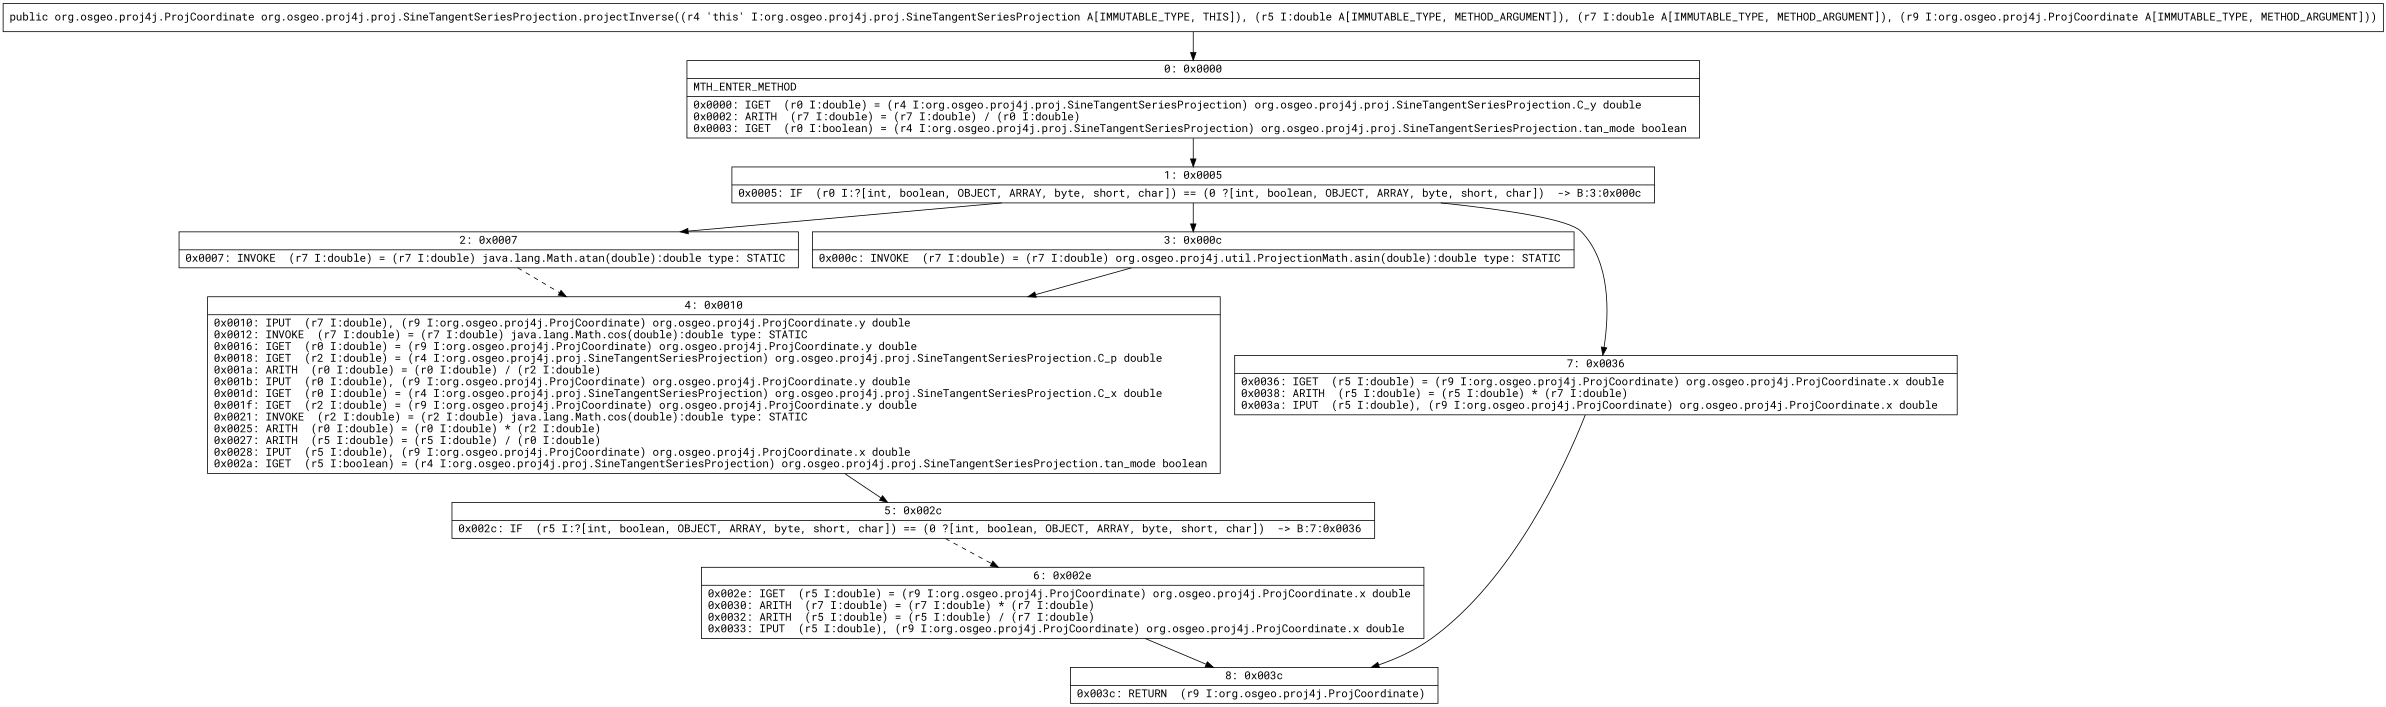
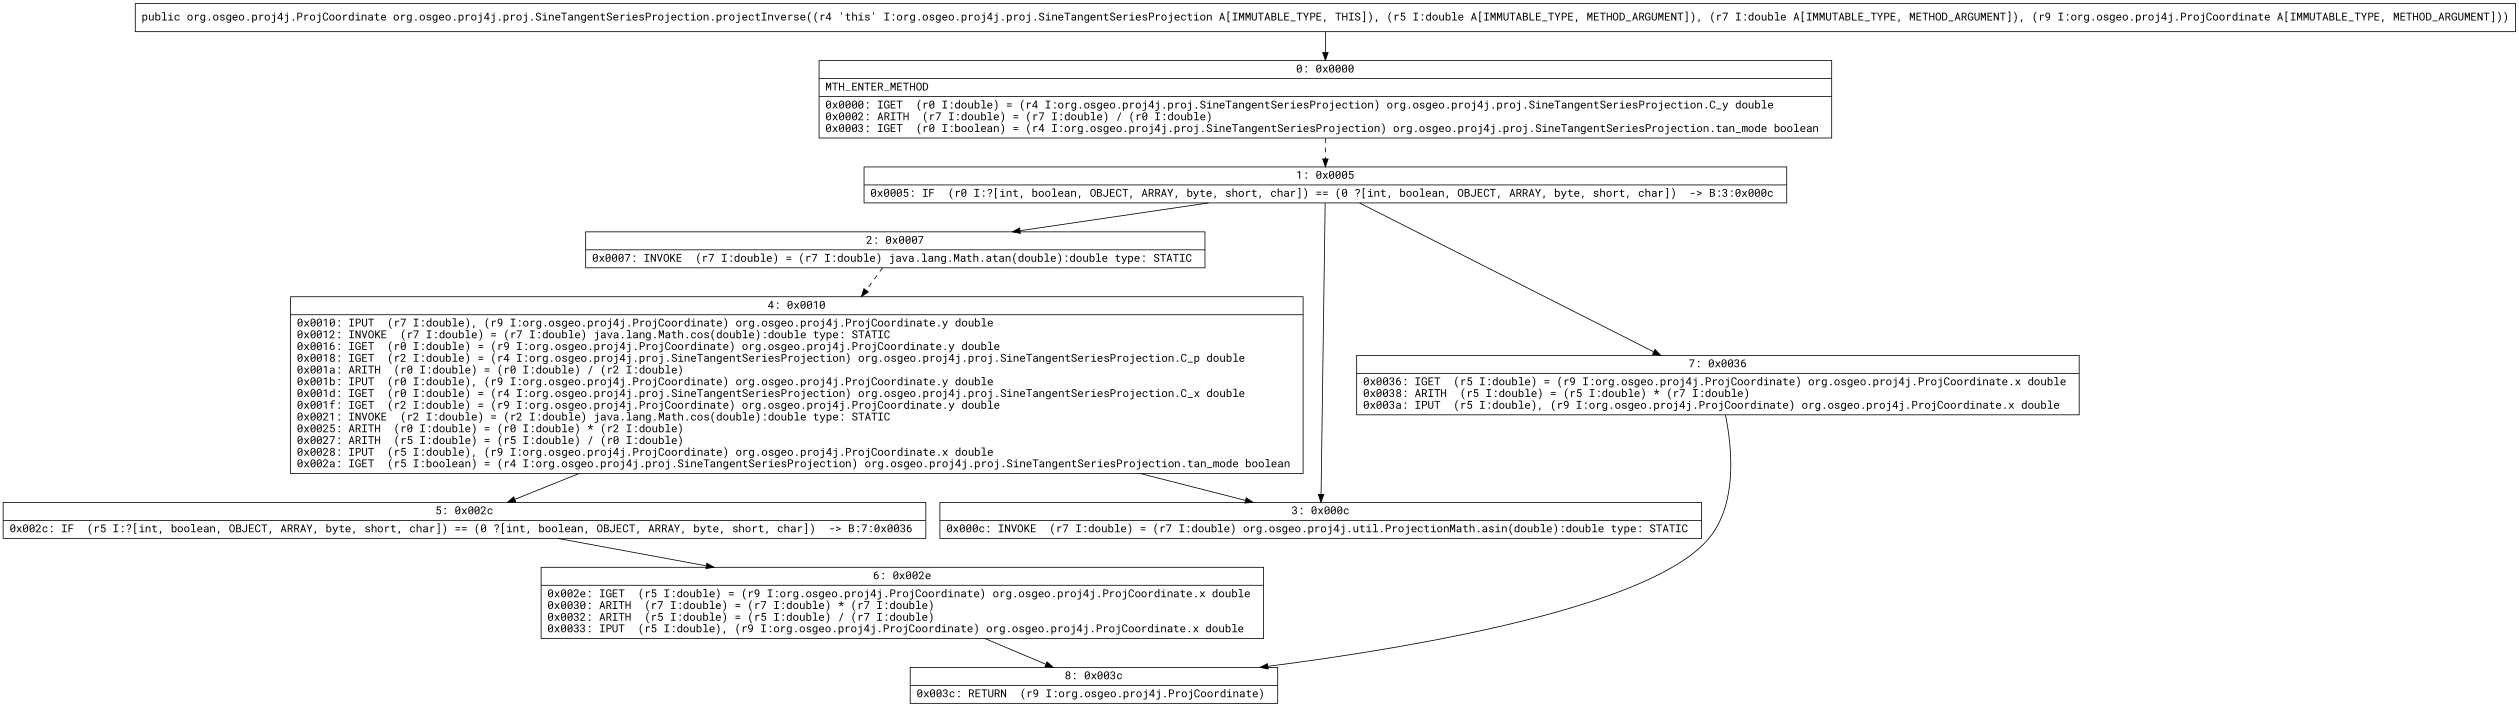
(1193, 149) -> (1325, 149)
(1084, 281) -> (1193, 487)
(968, 551) -> (632, 552)
